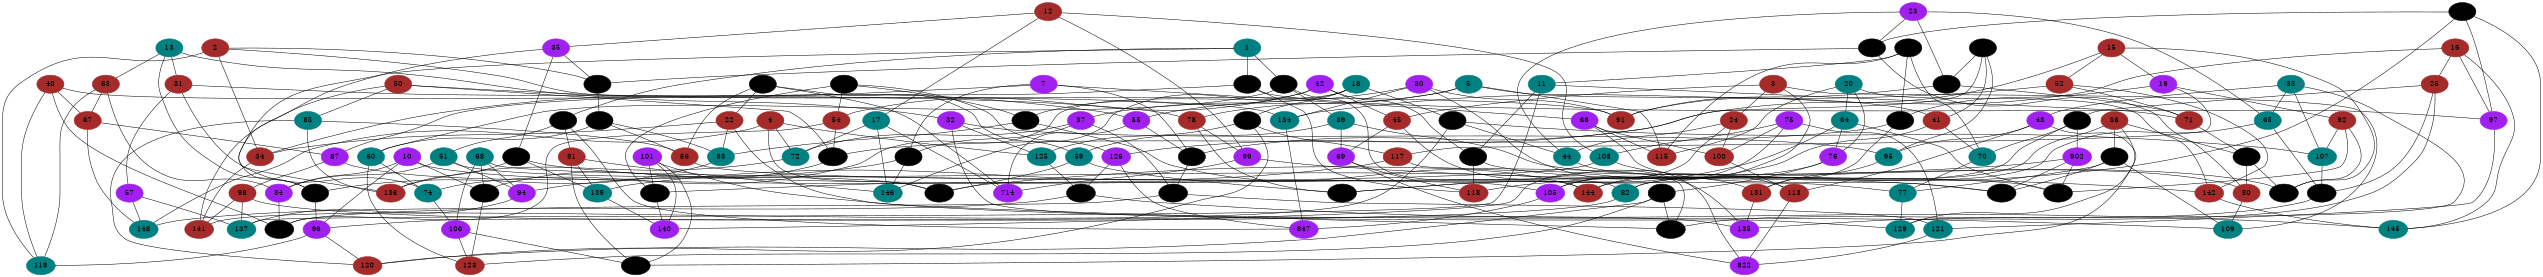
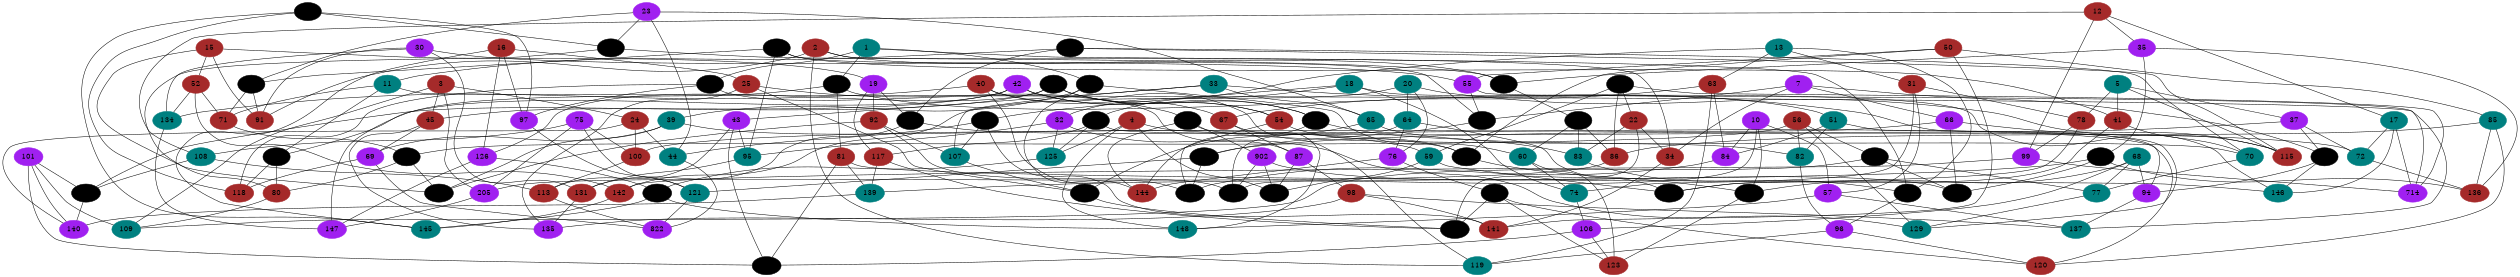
(361, 192) -> (1817, 147)
(1550, 193) -> (484, 193)
(1304, 229) -> (332, 229)
